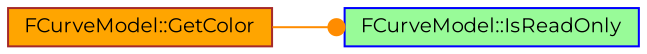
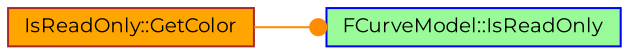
(140, 27) -> (131, 27)
